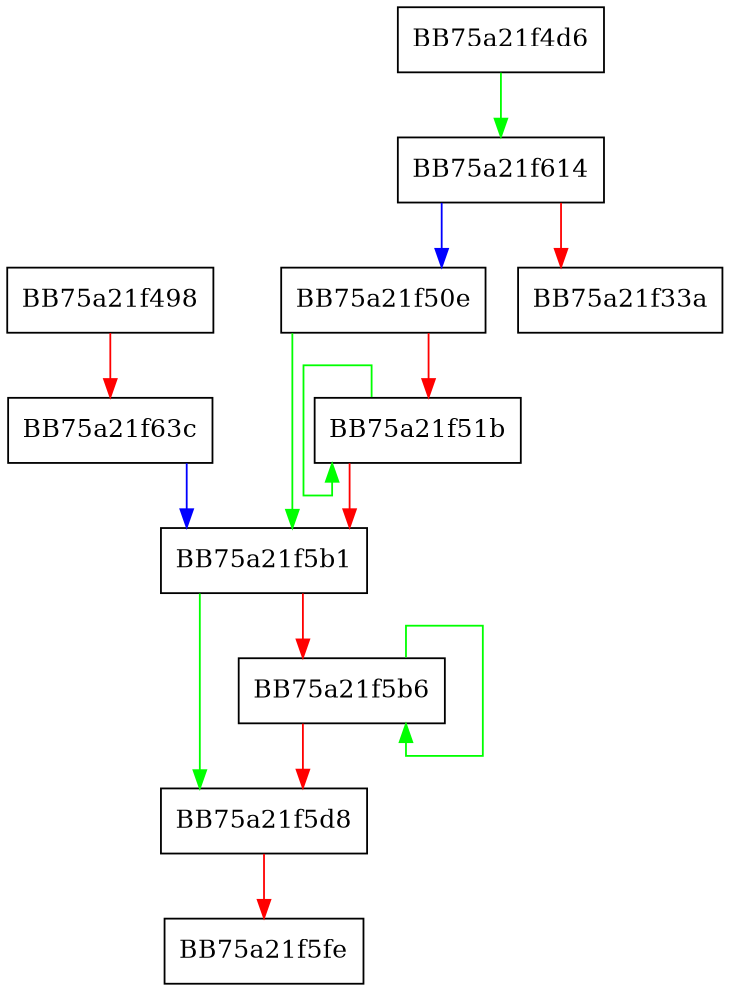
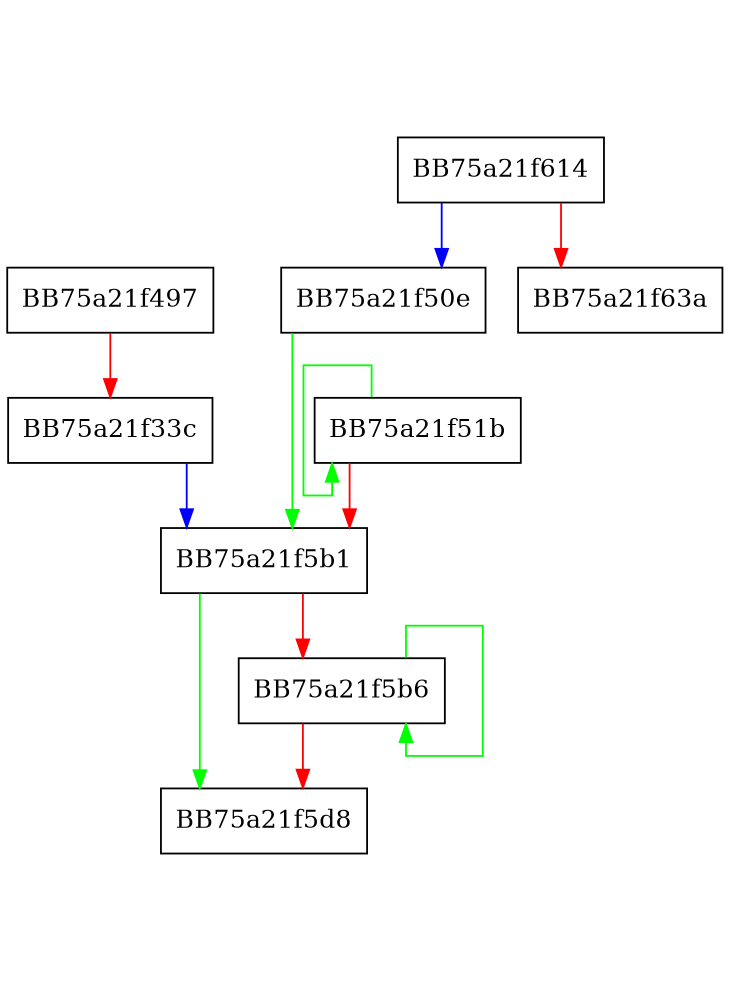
(501, 40) -> none
(110, 300) -> (110, 300)
(620, 300) -> (620, 300)
(429, 356) -> none
(110, 430) -> (110, 430)
(264, 951) -> none
